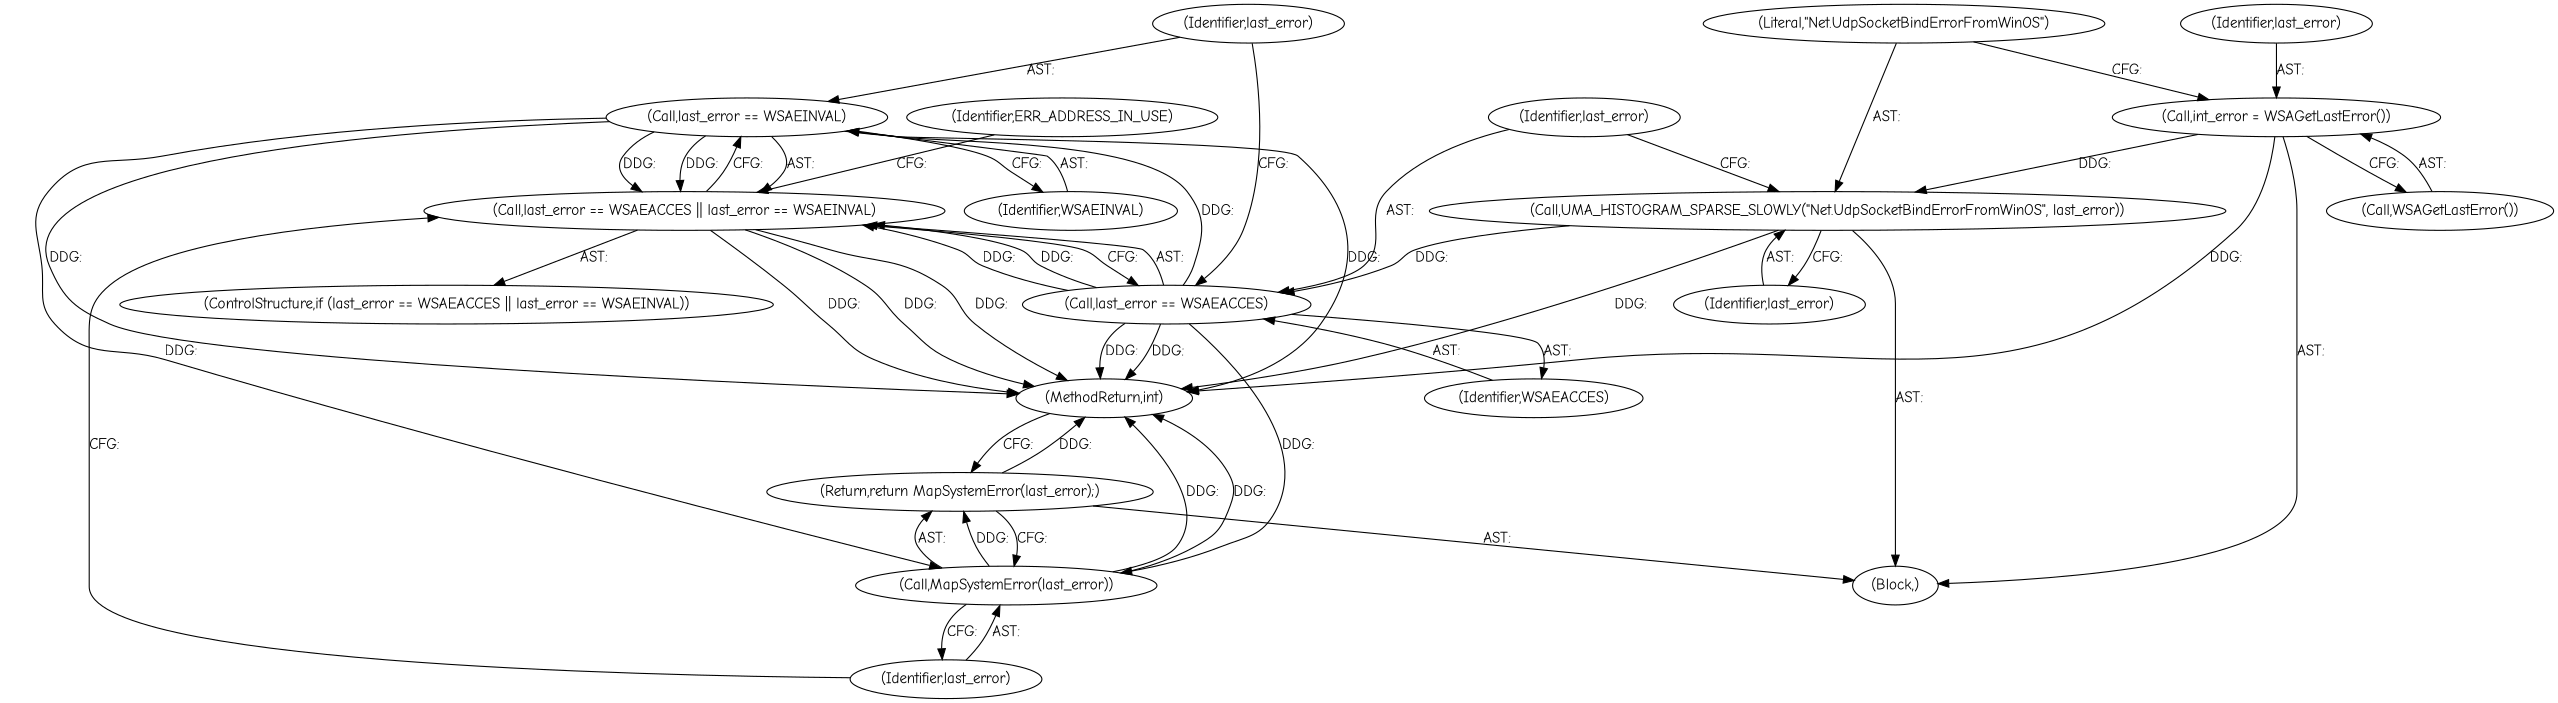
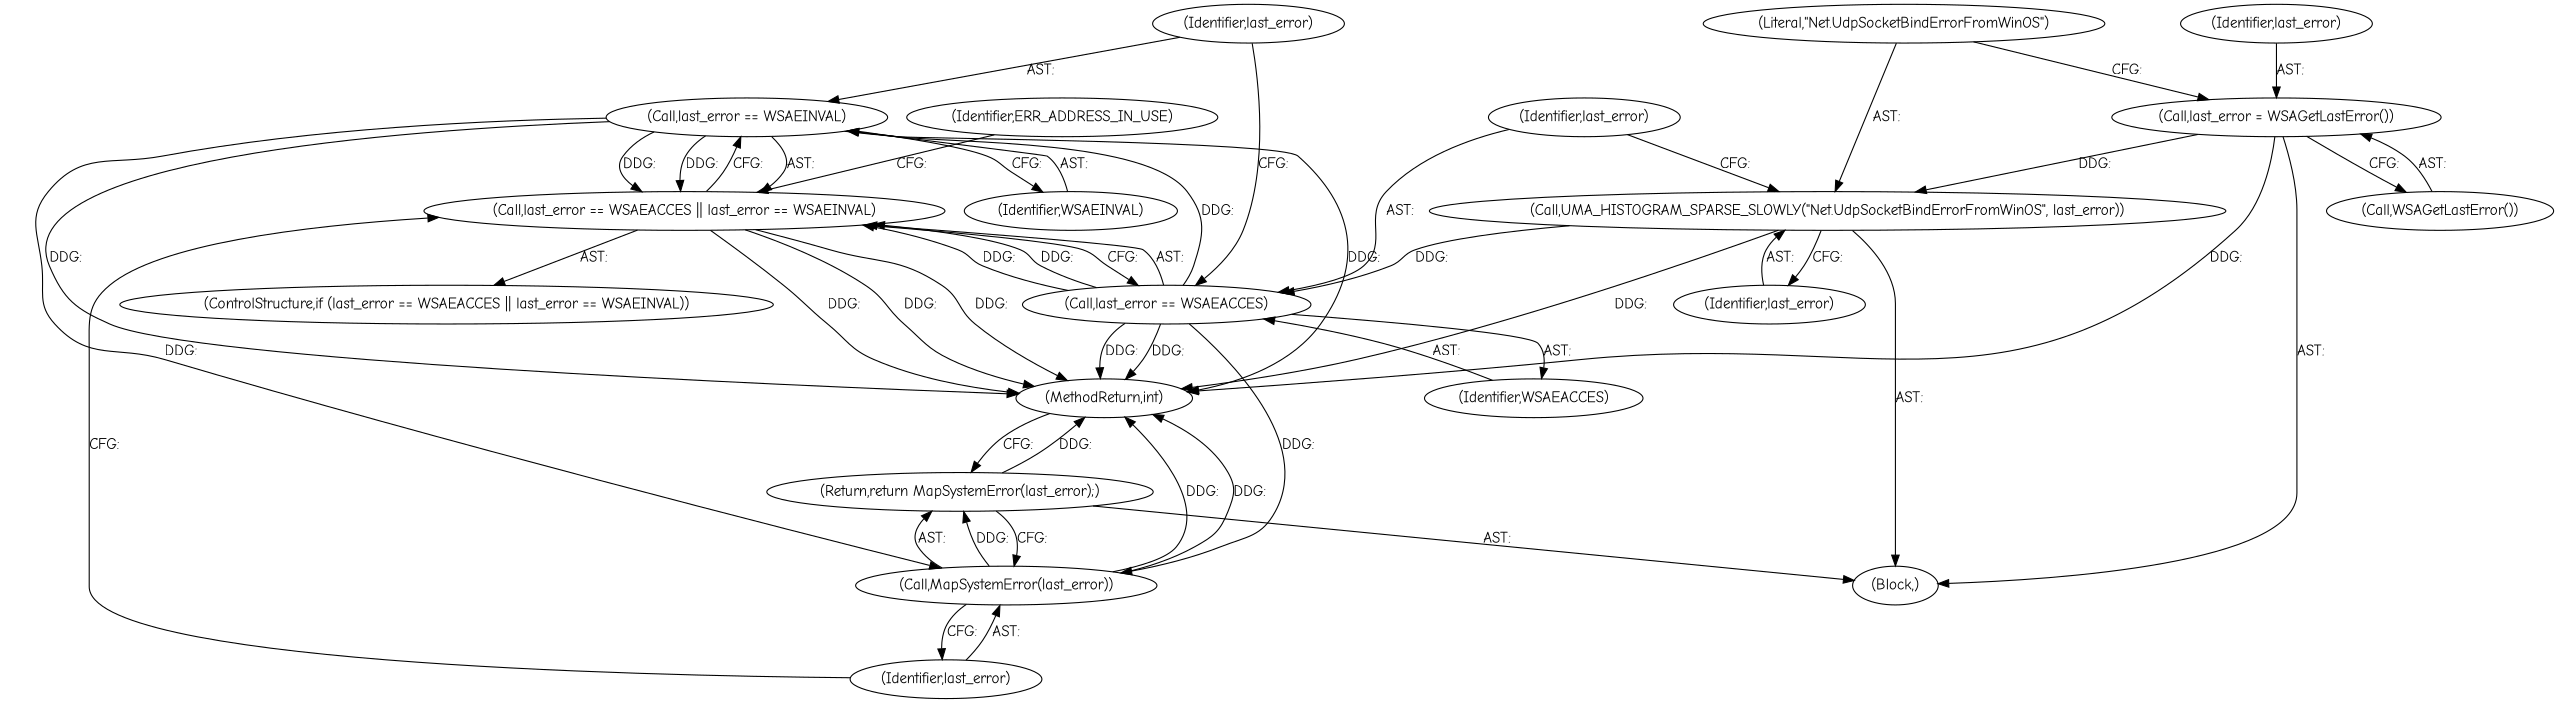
(2276, 117) -> (2276, 117)
